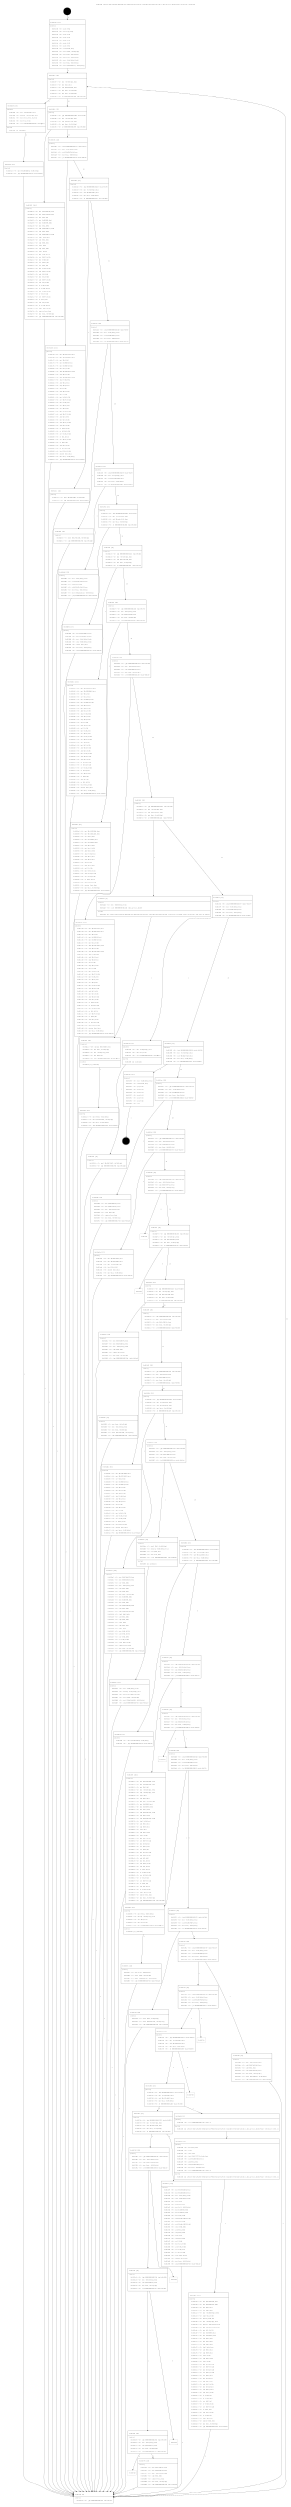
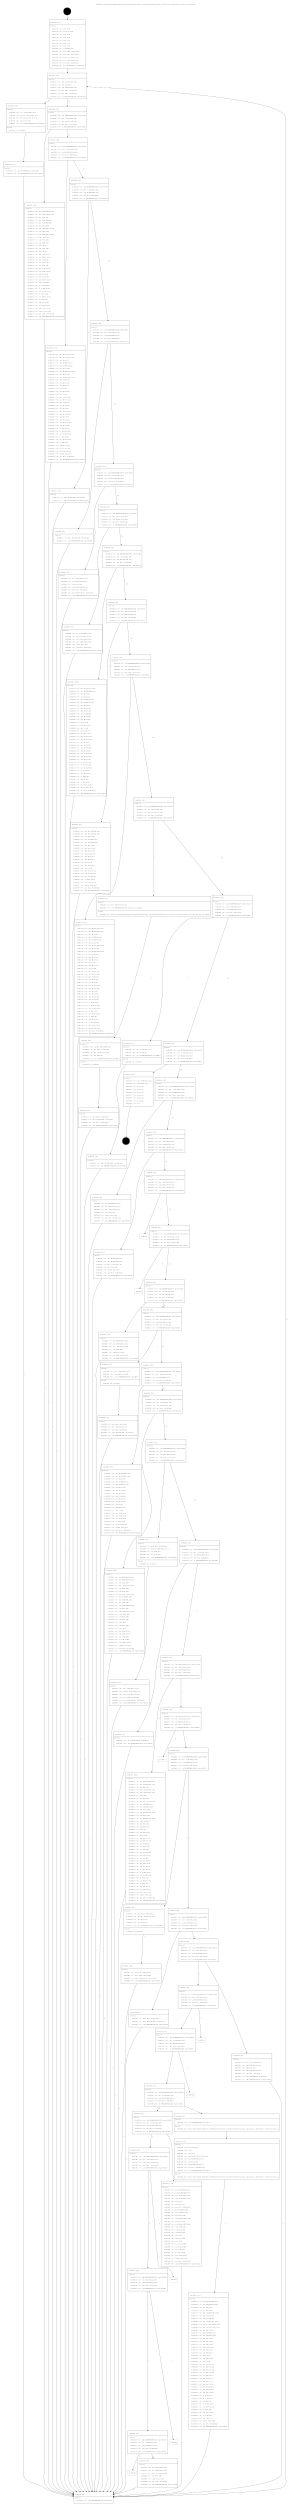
none -> (120, 1374)
